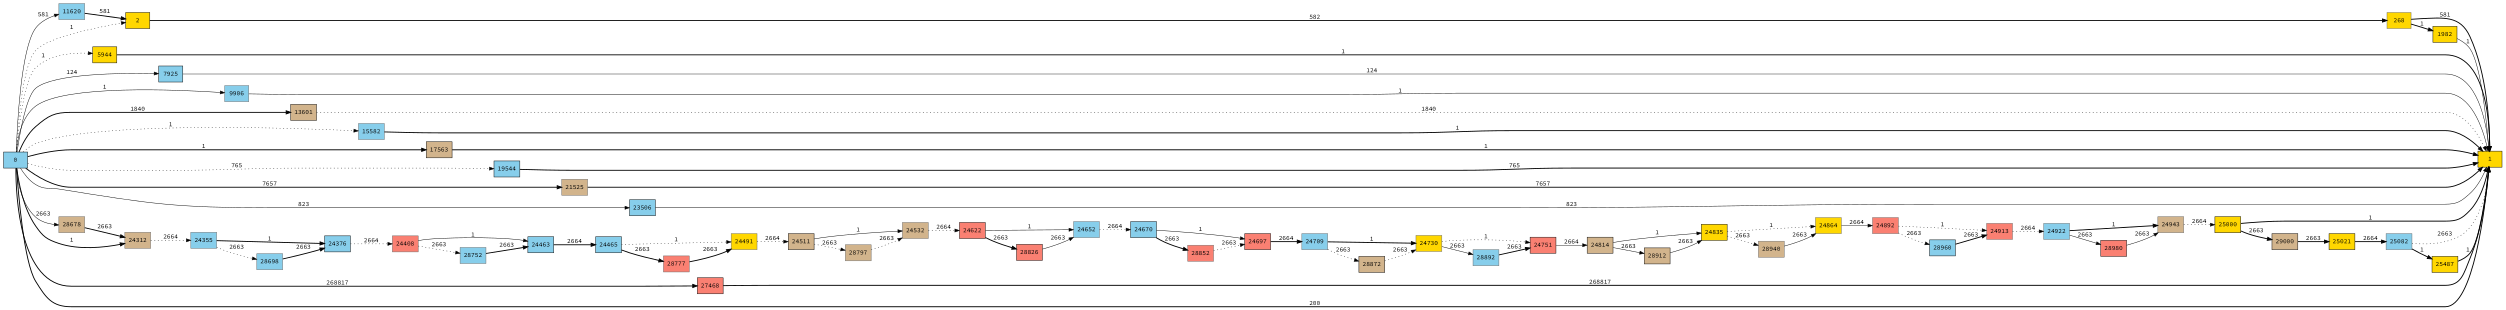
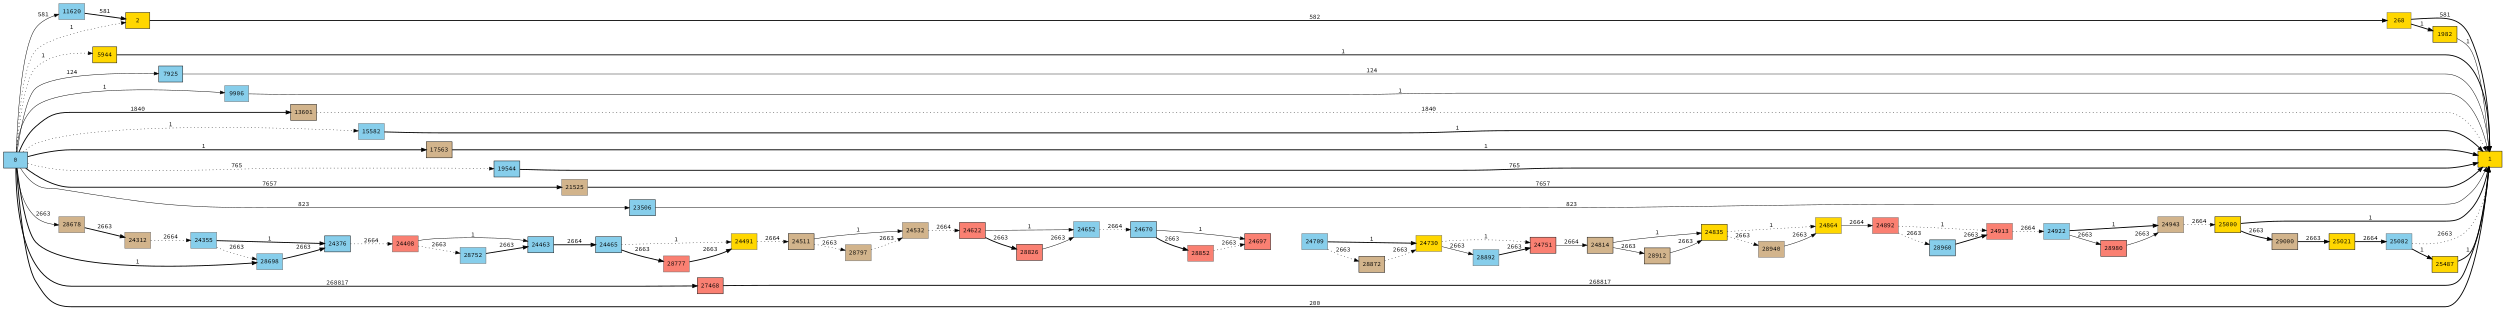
(46, 237) -> (103, 263)
(1284, 242) -> none
